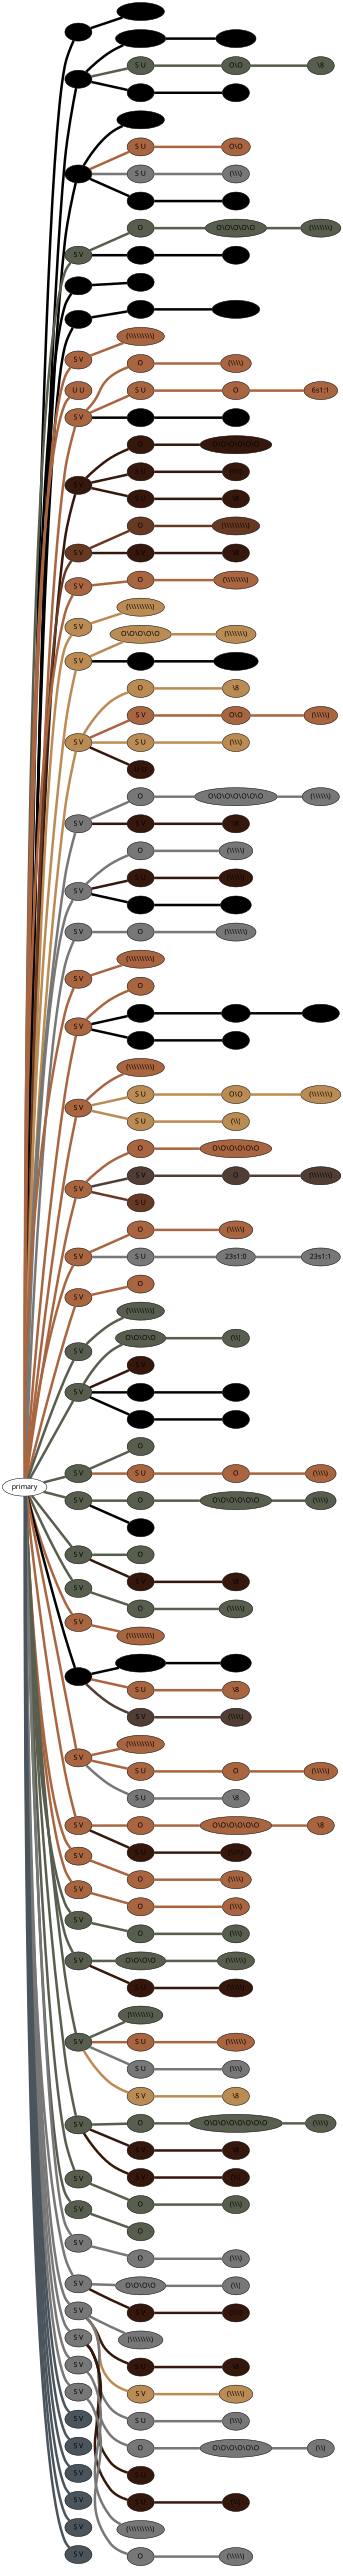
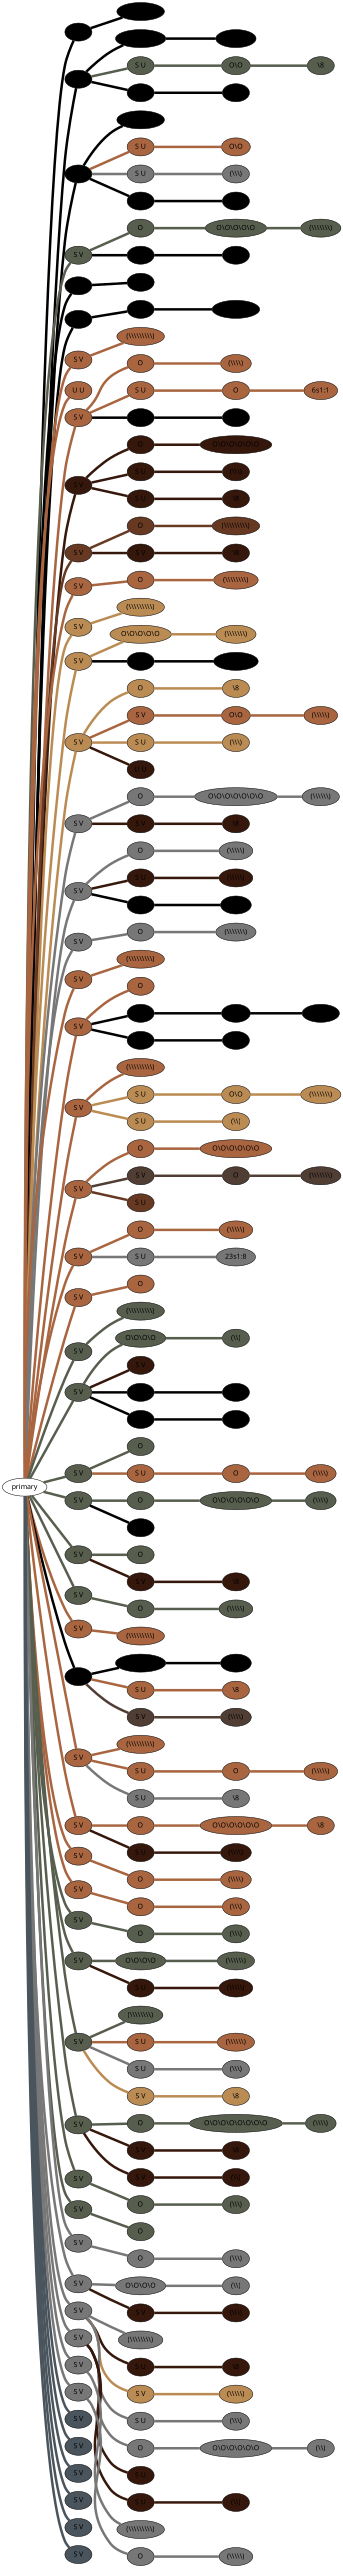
(236, 1257) -> (236, 1257)
(321, 1257) -> none
